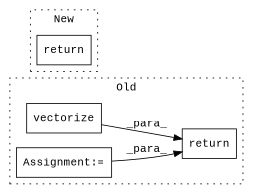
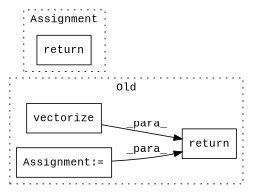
(64, 19) -> (64, 19)
